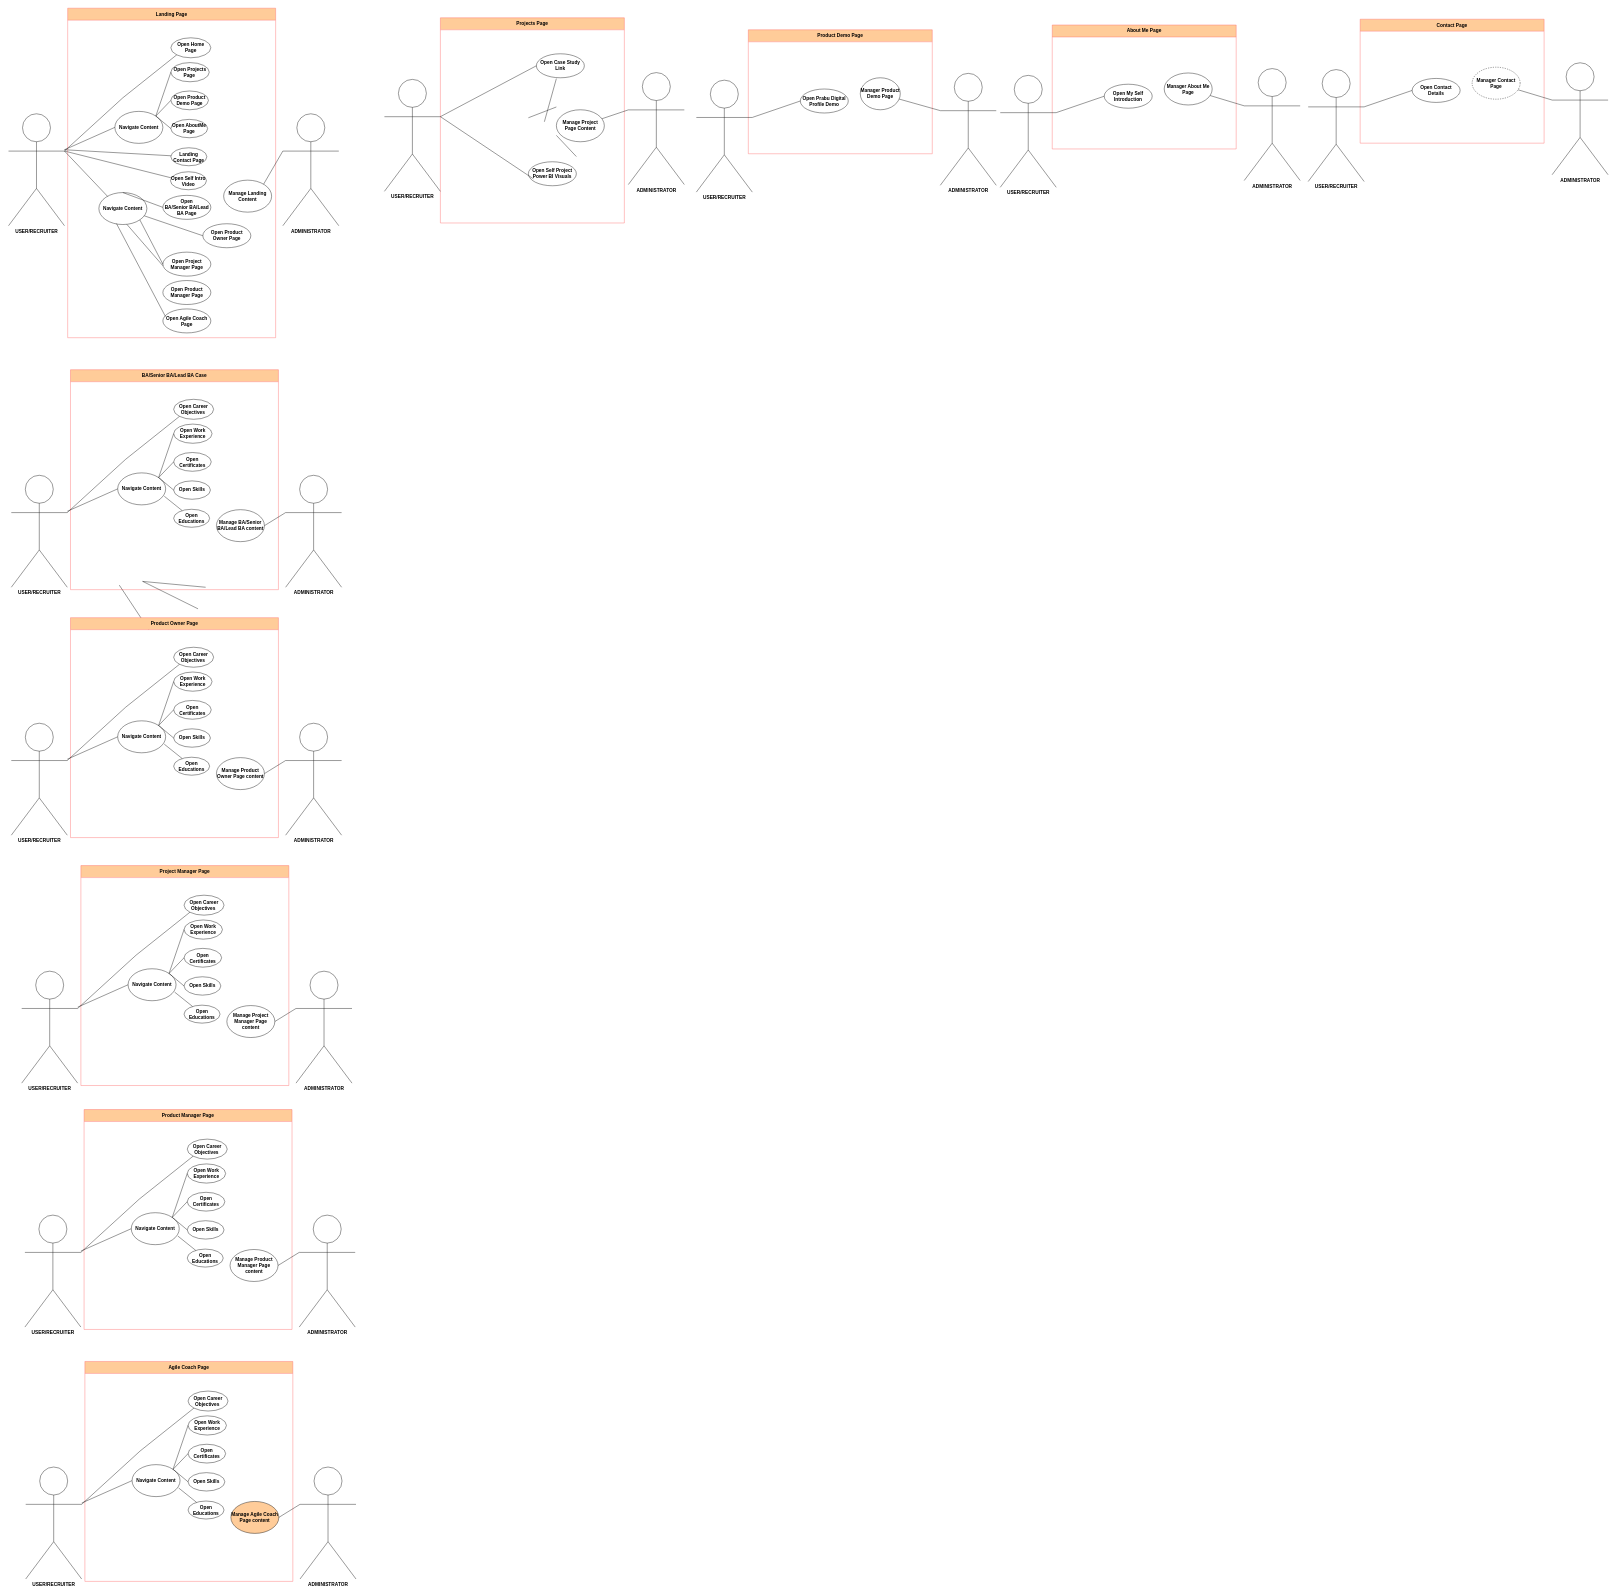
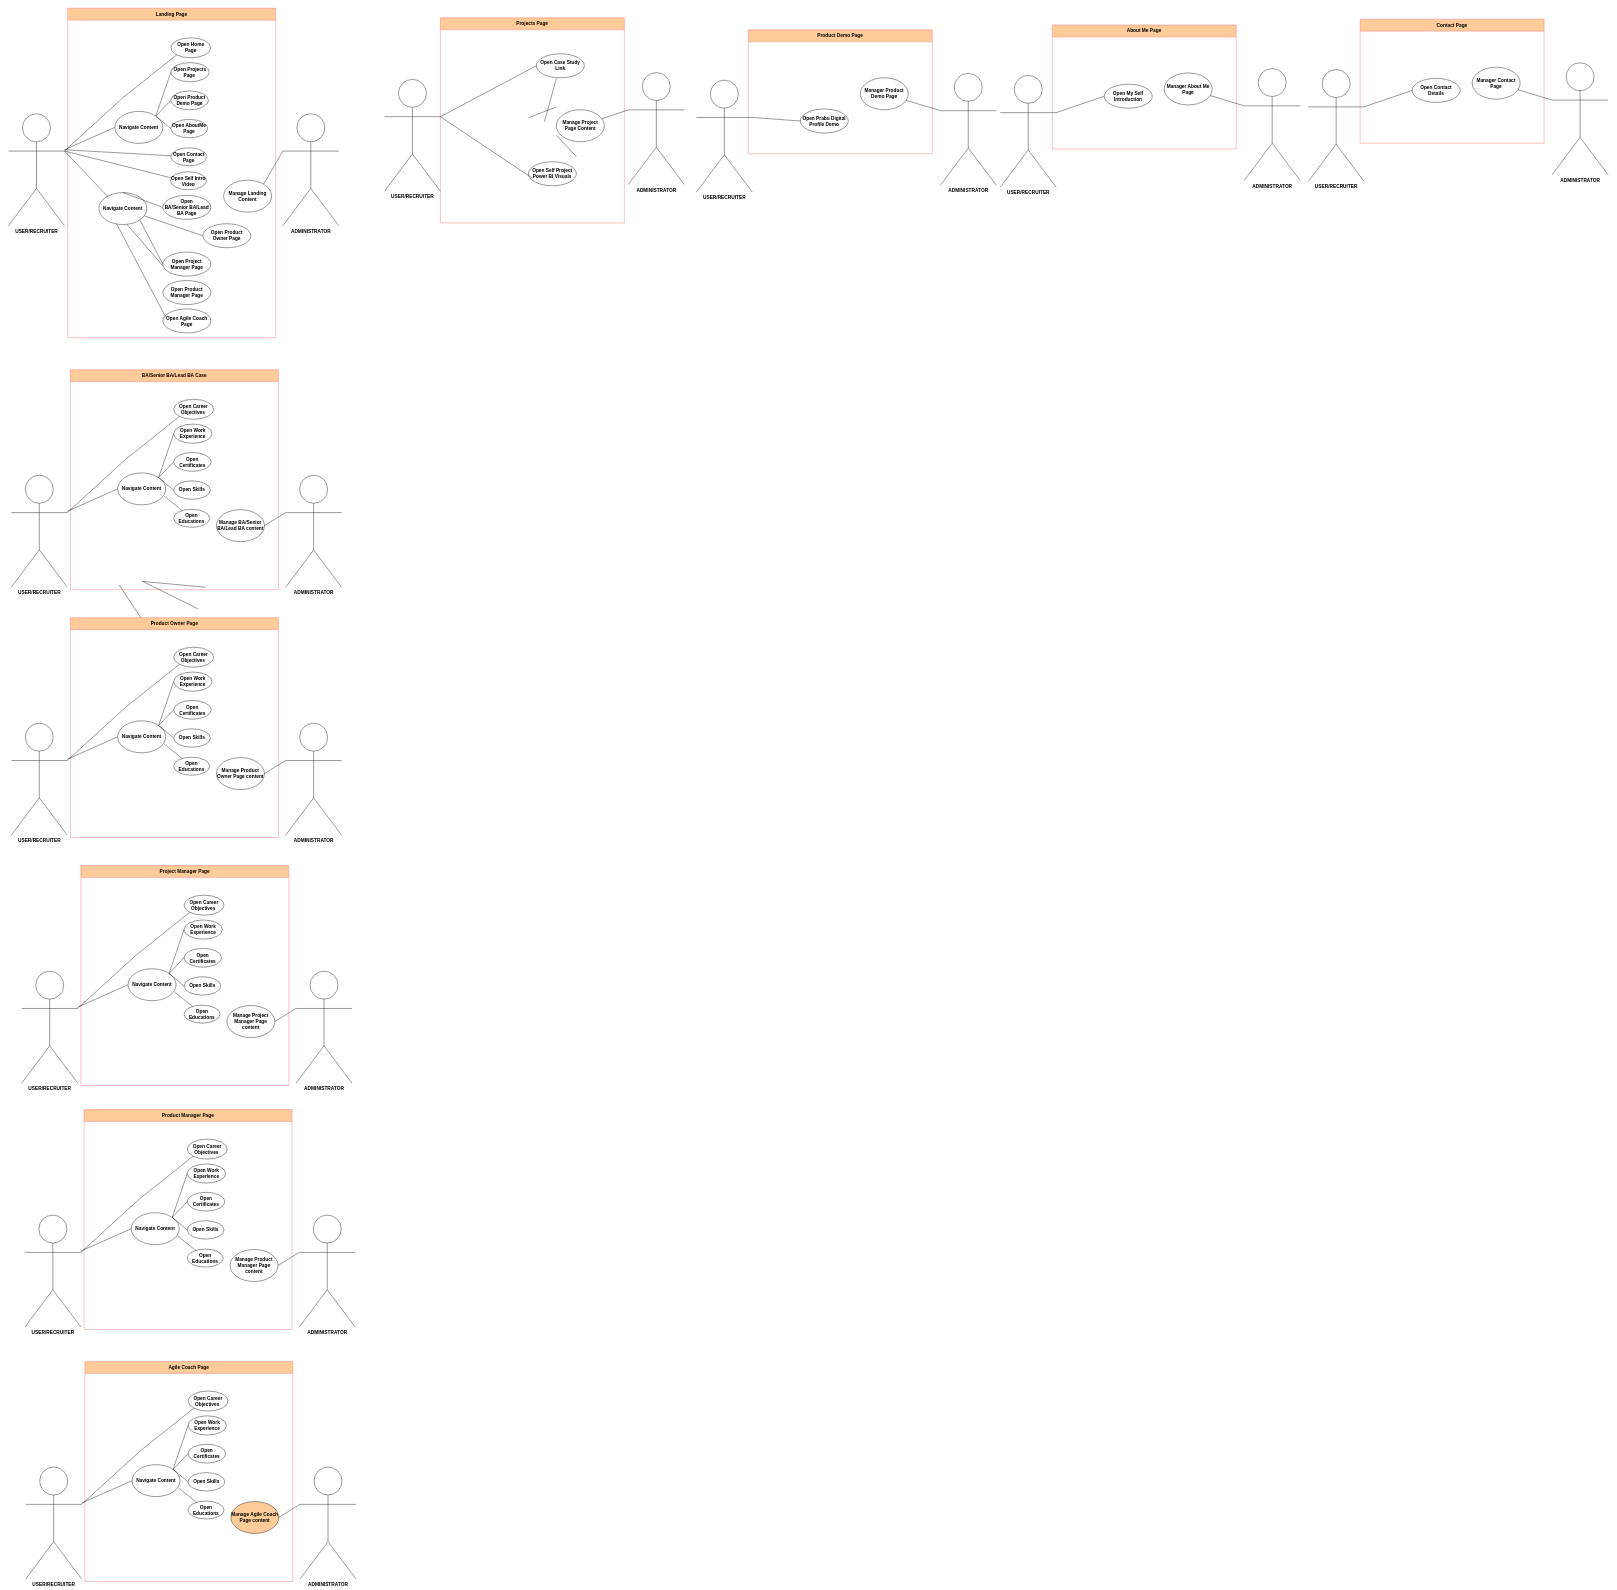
(1496, 83) -> (1496, 83)
(880, 94) -> (884, 94)
(824, 101) -> (824, 121)
(189, 157) -> (189, 157)
